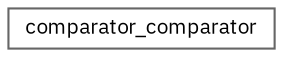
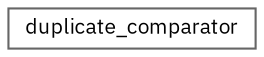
(142, 29) -> (132, 29)
